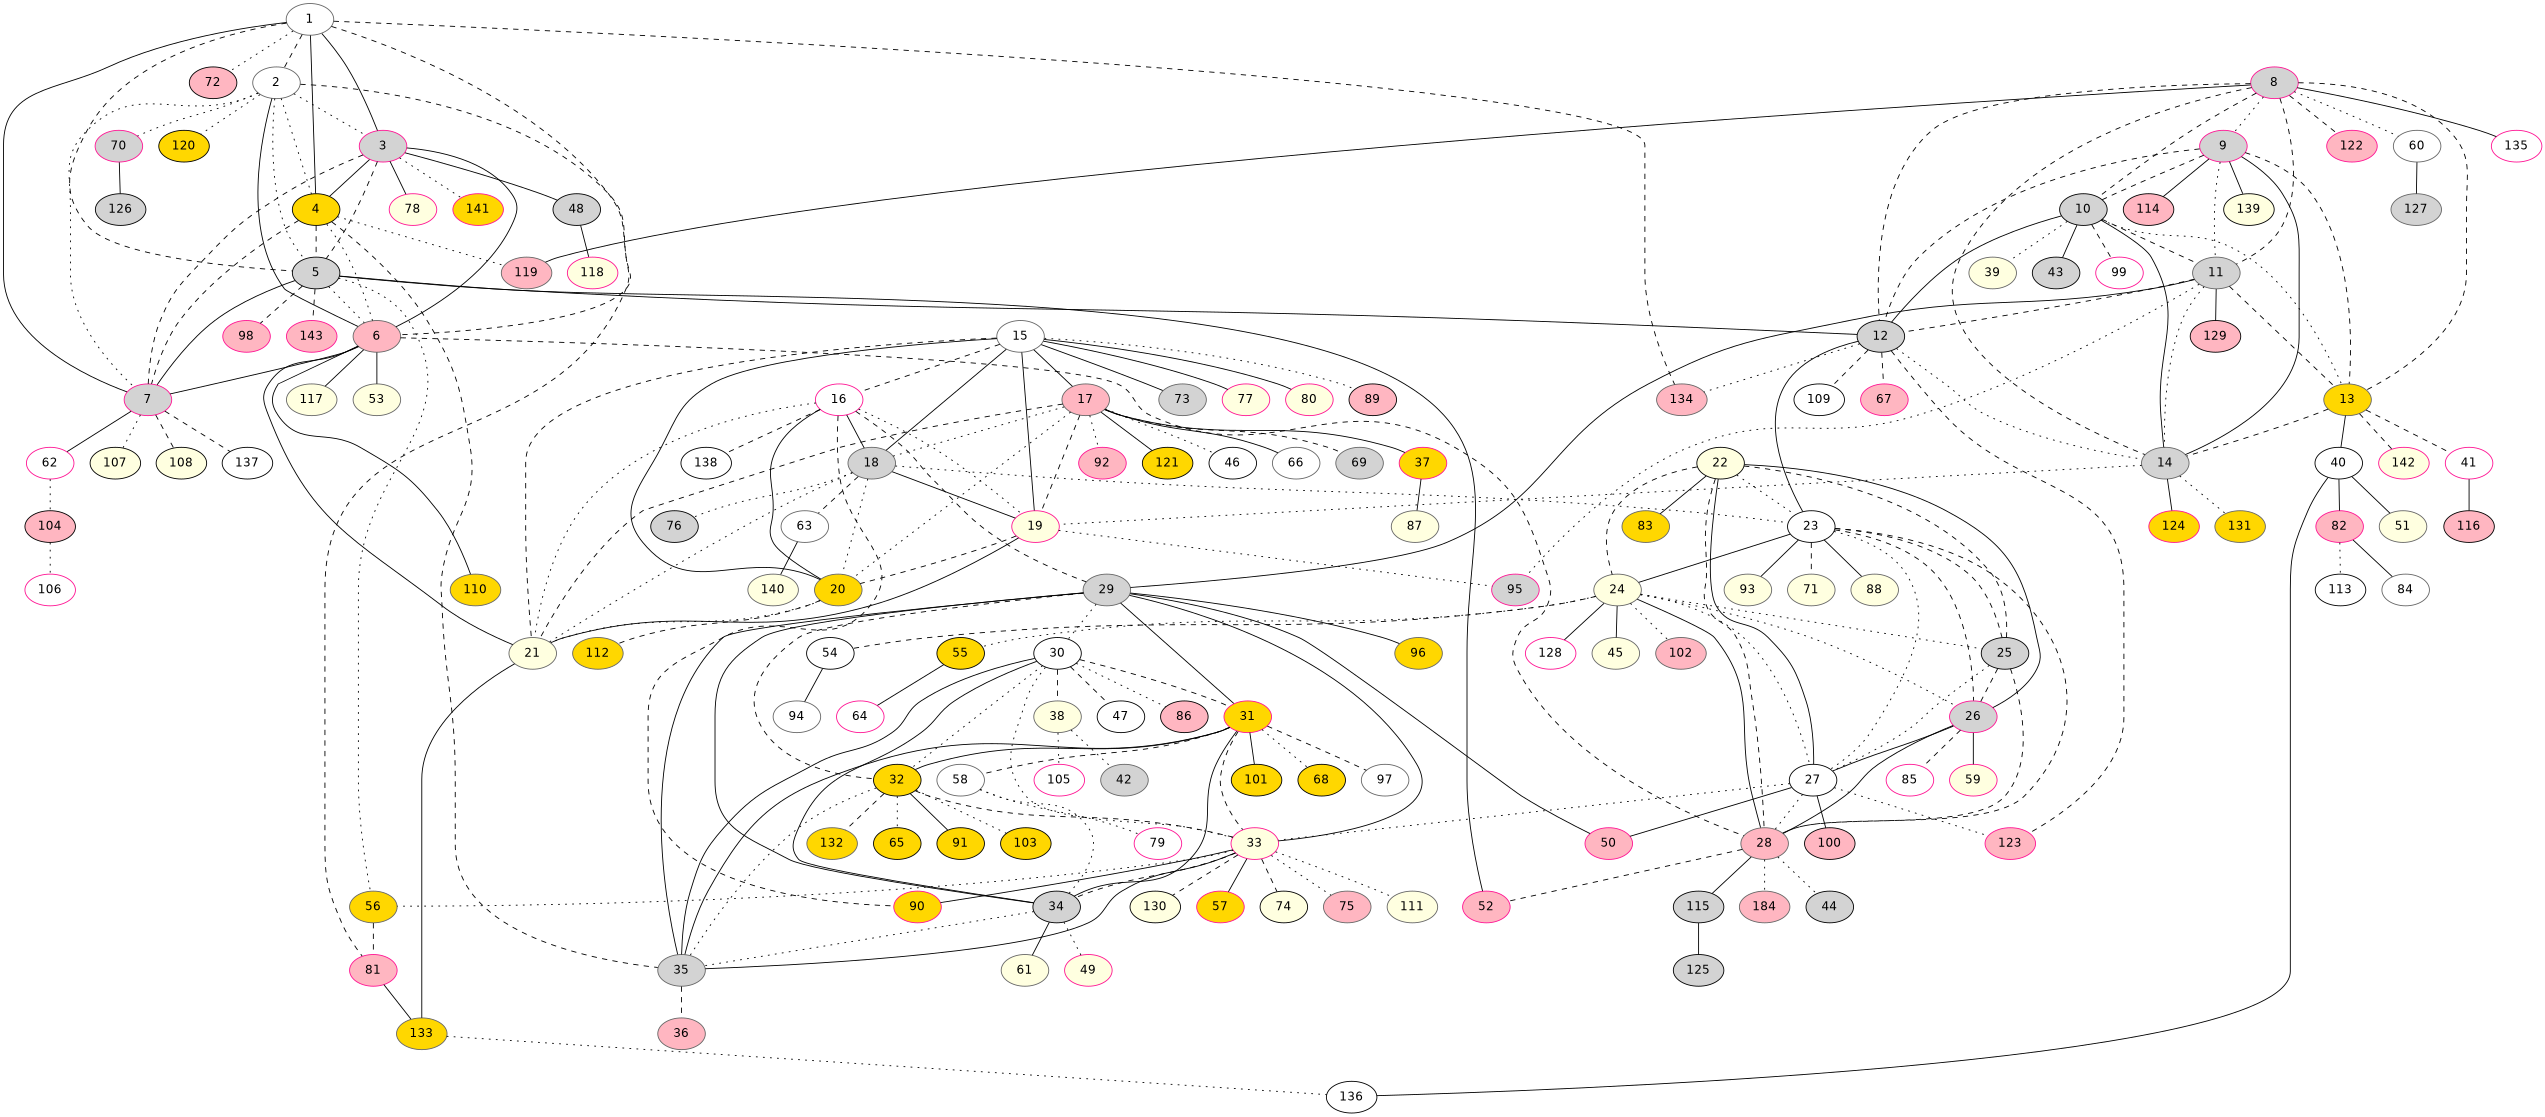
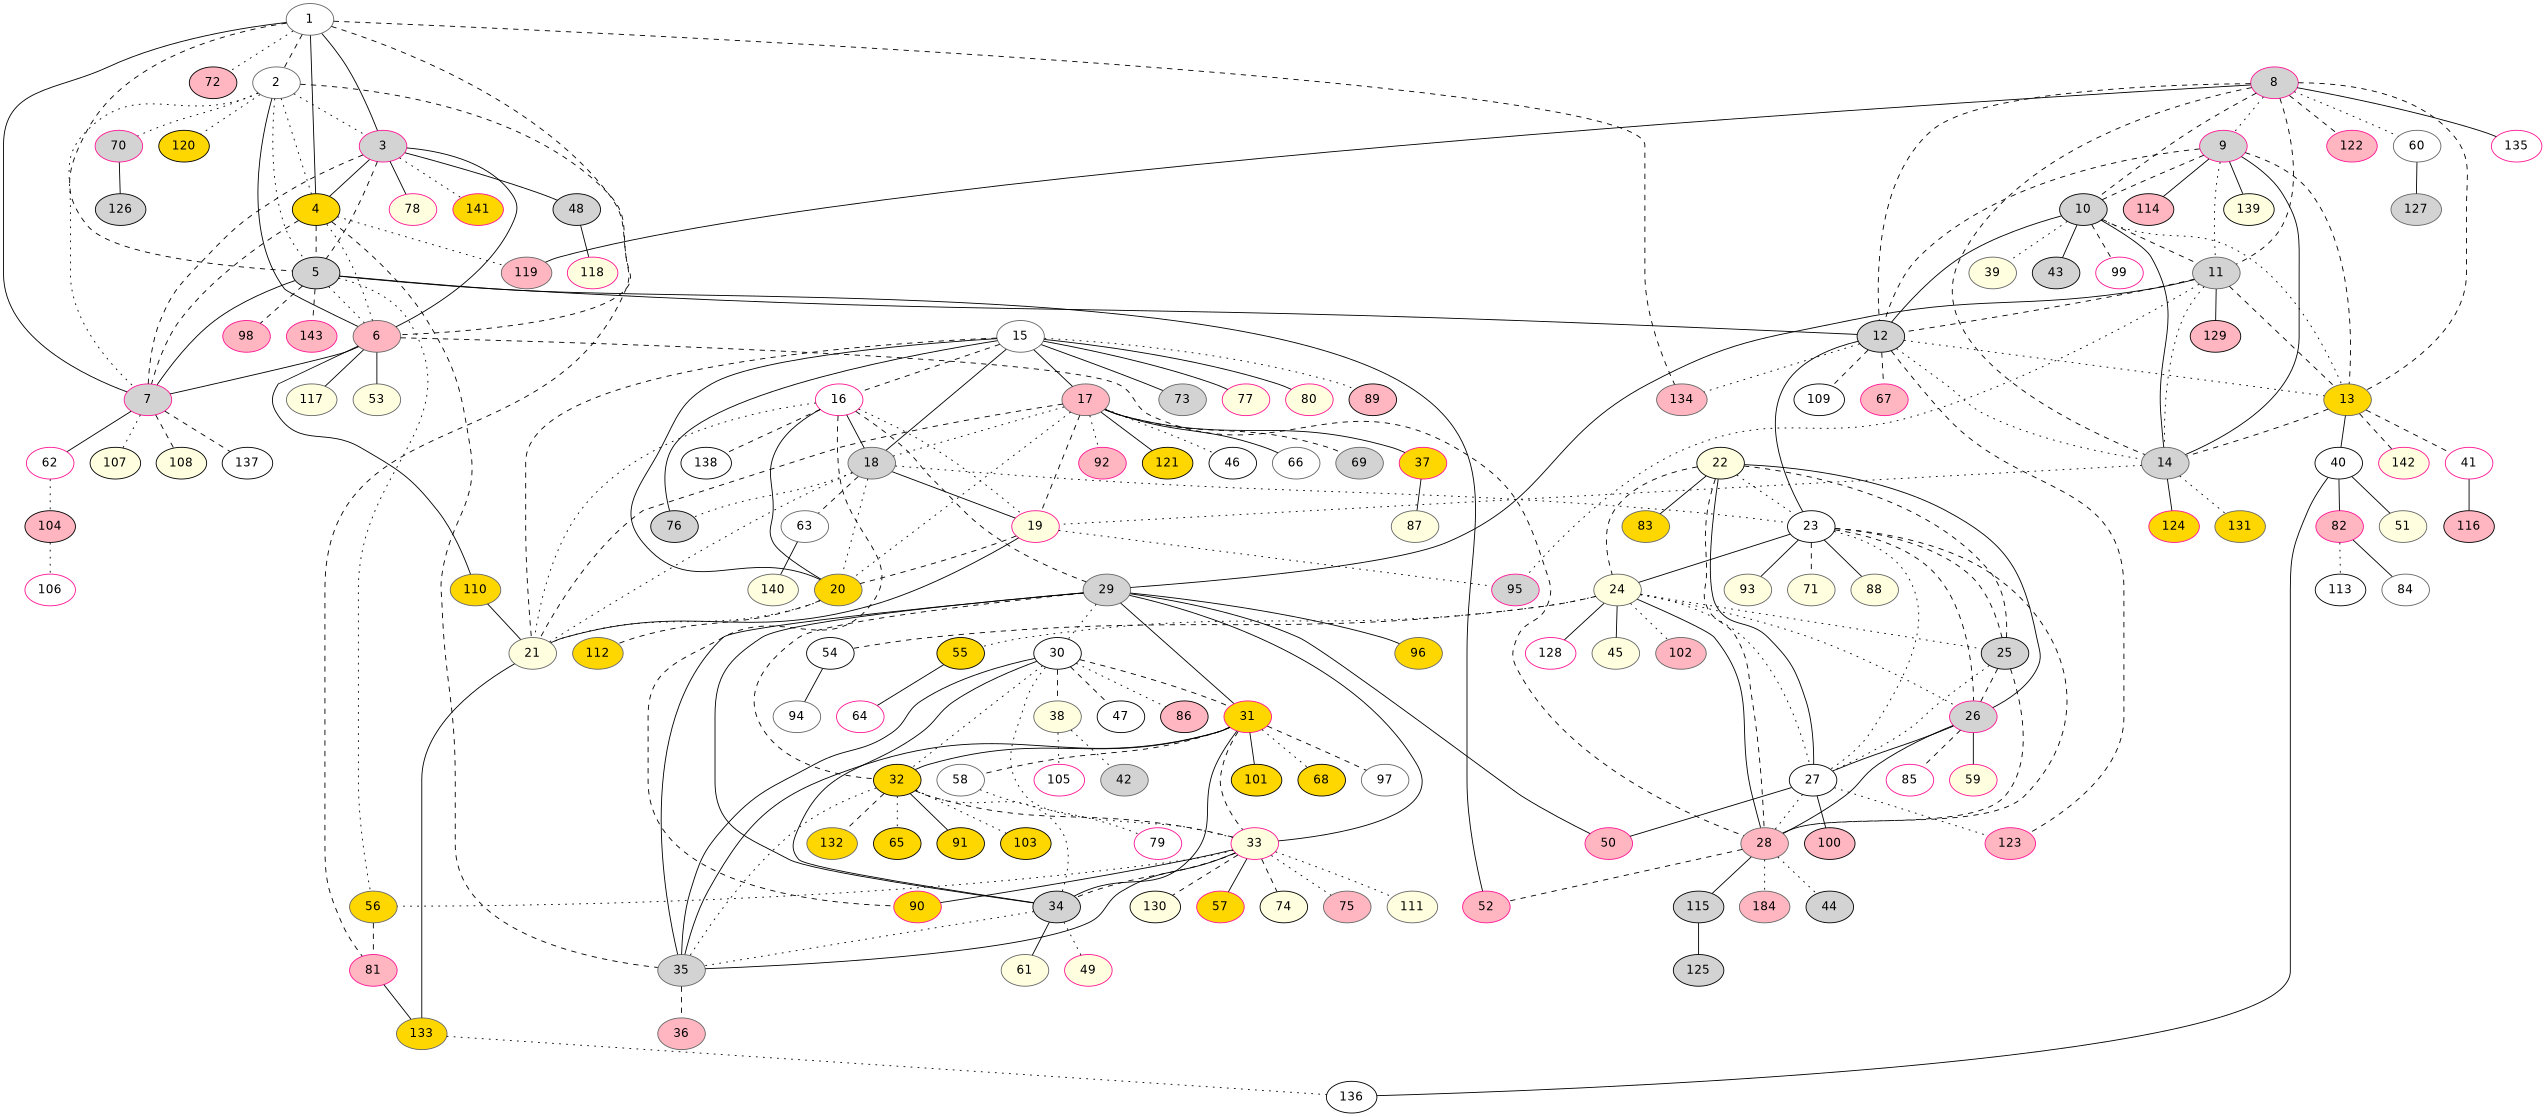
none -> (2114, 368)
(1028, 431) -> (796, 384)
(320, 507) -> (504, 622)
(1059, 806) -> (996, 802)
(1534, 812) -> none
